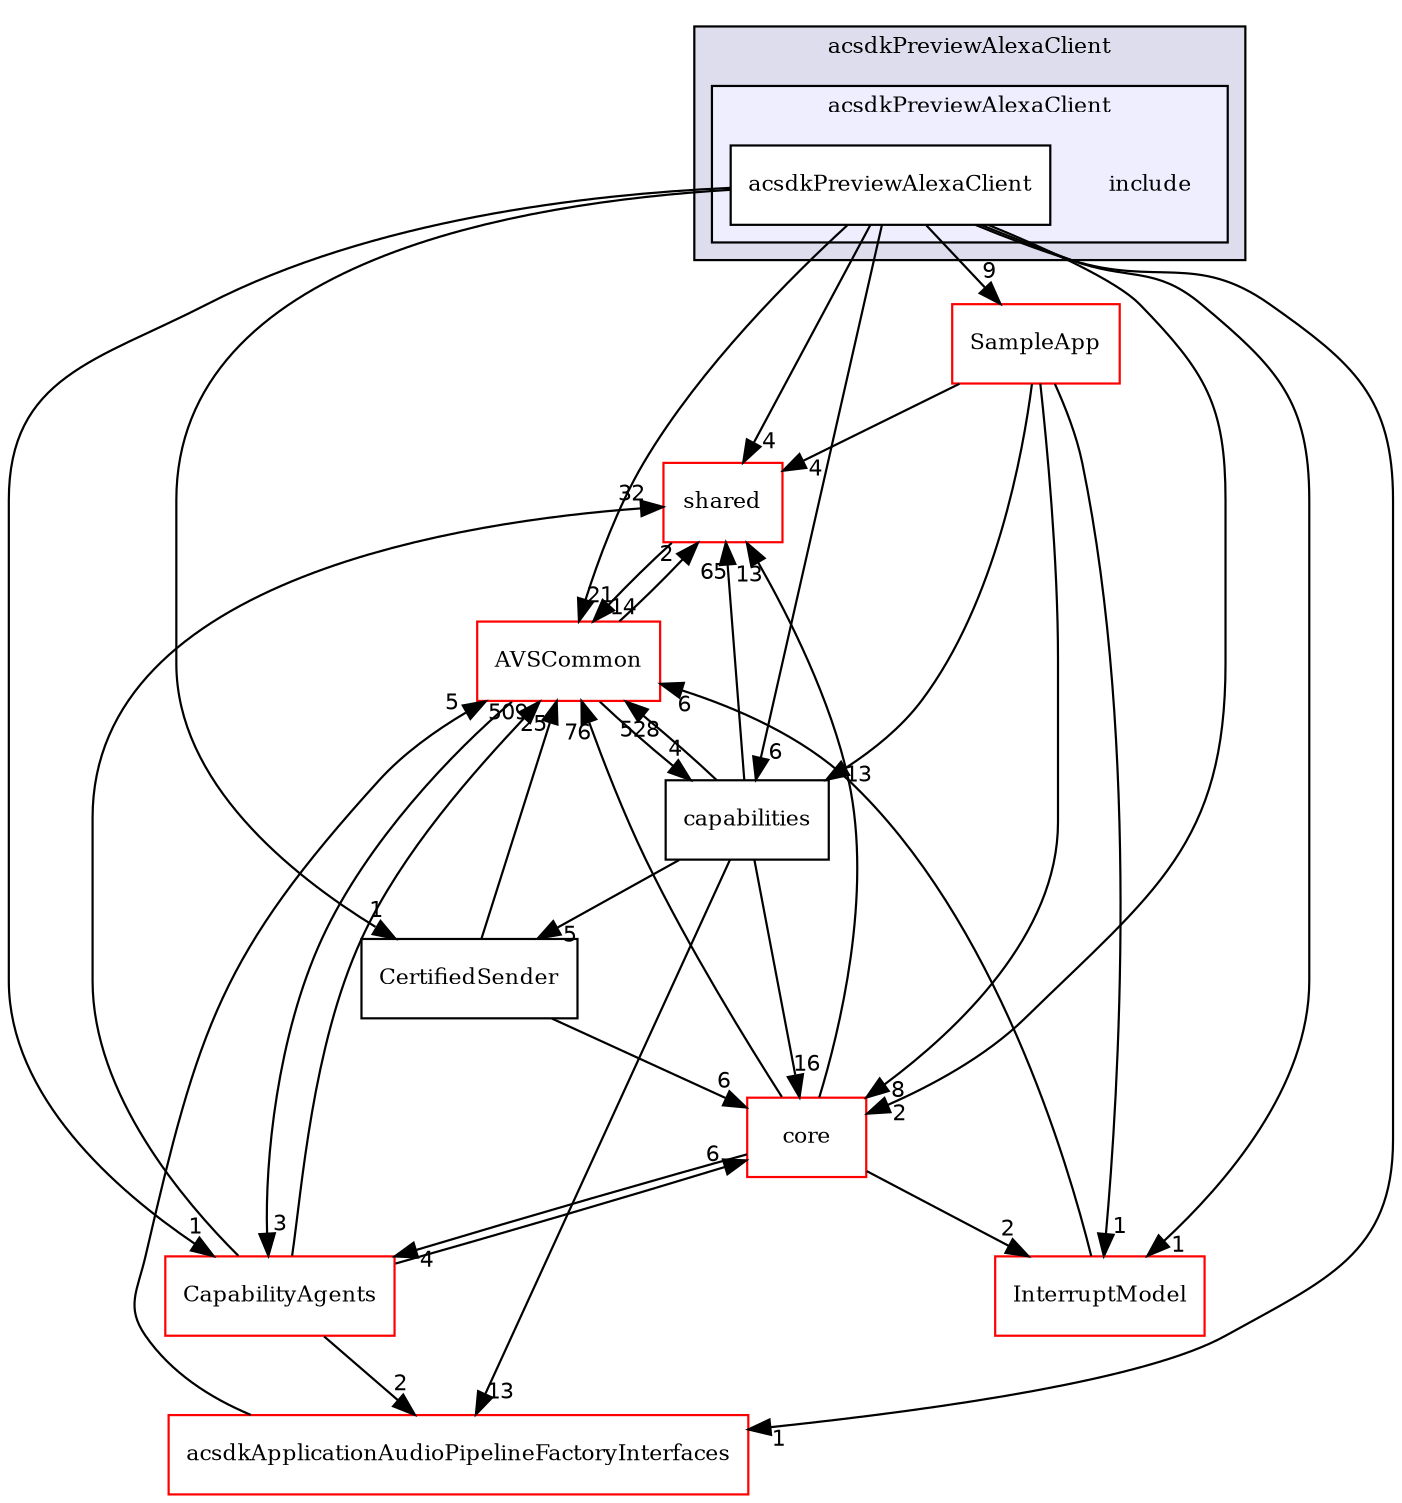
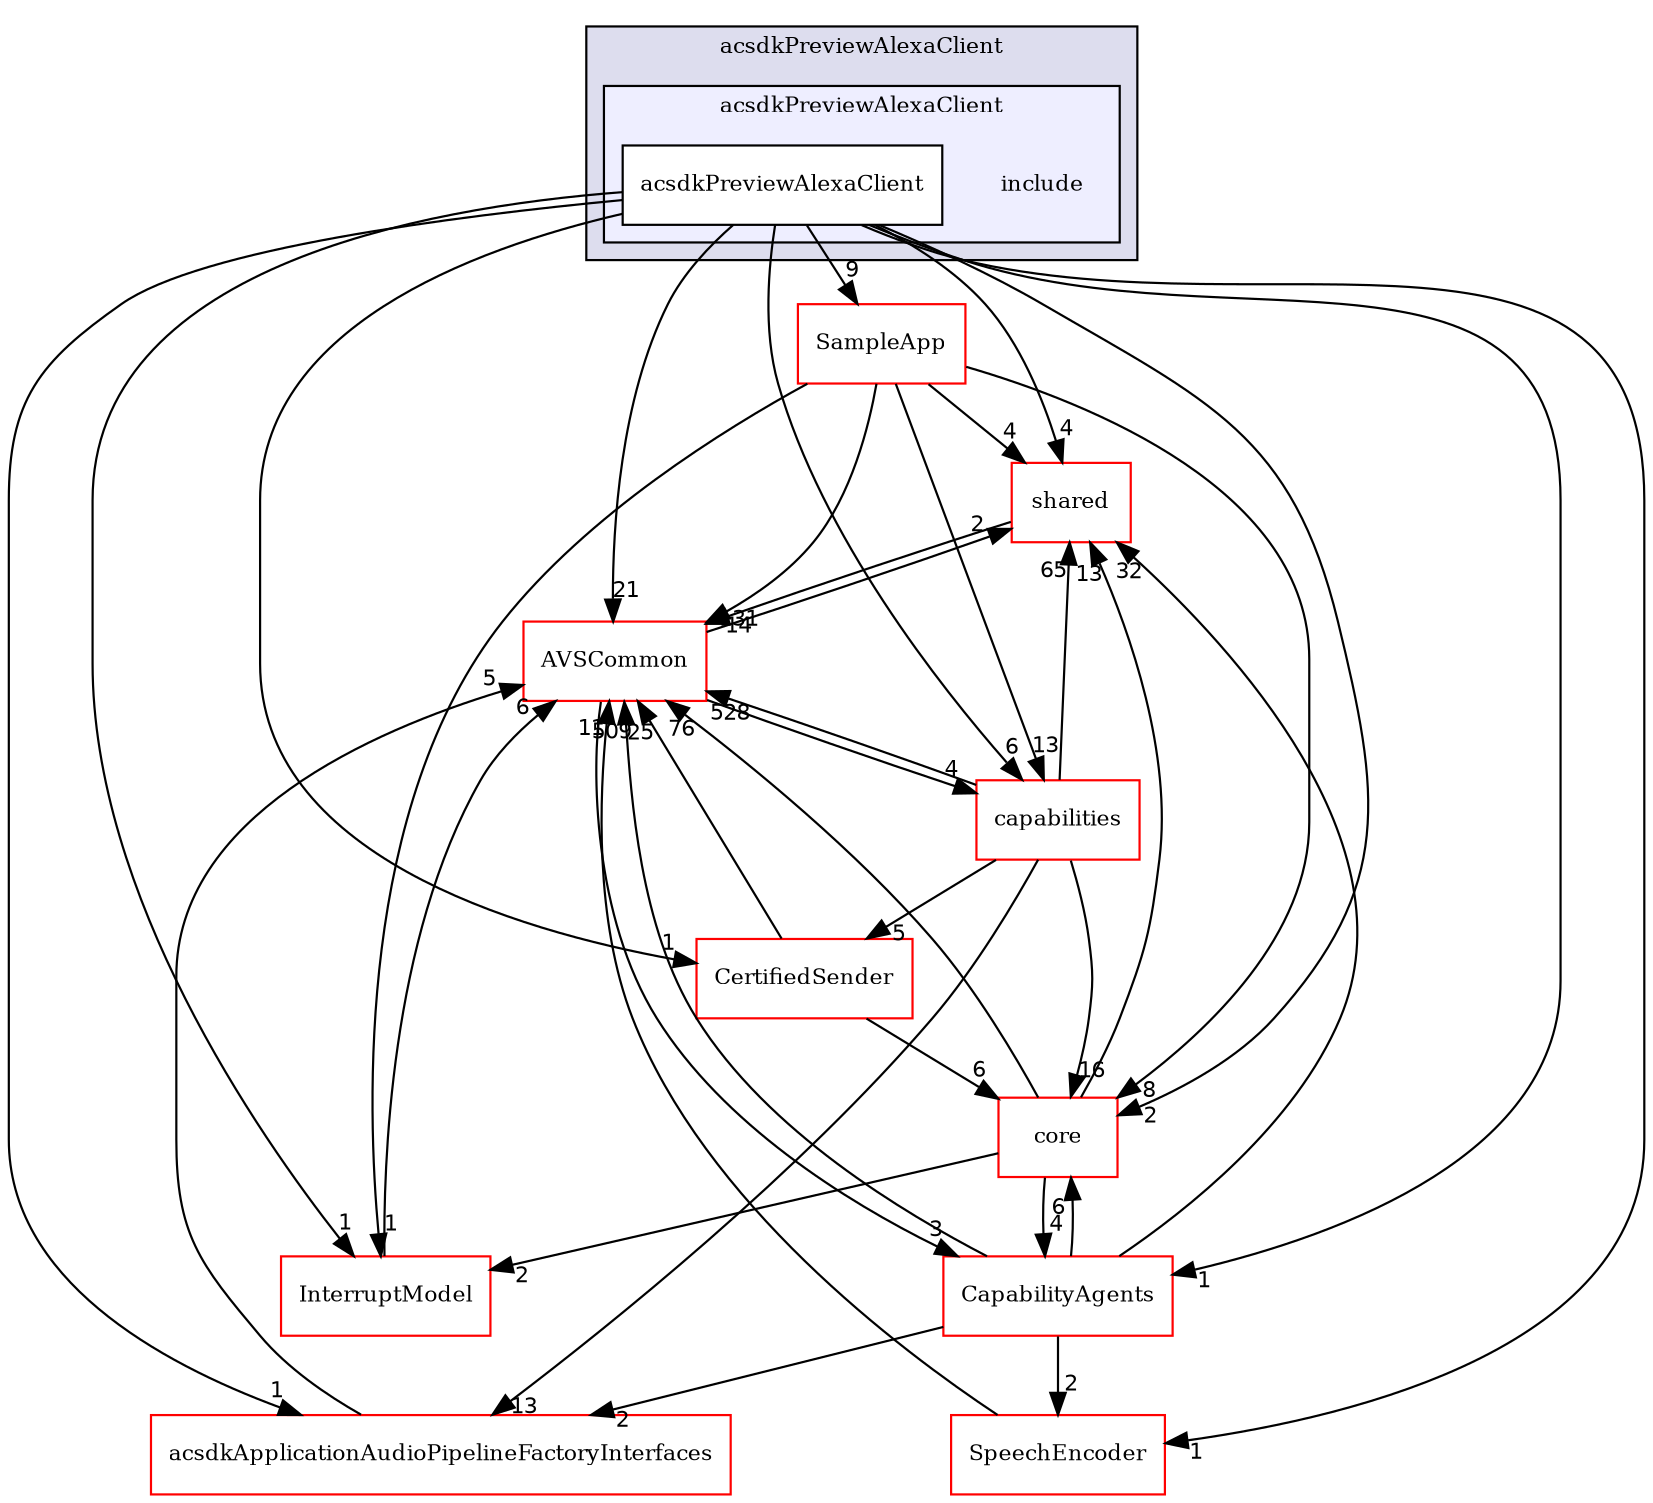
none -> (823, 529)
(747, 820) -> (1058, 820)
(469, 979) -> (805, 979)
none -> (1058, 1455)
